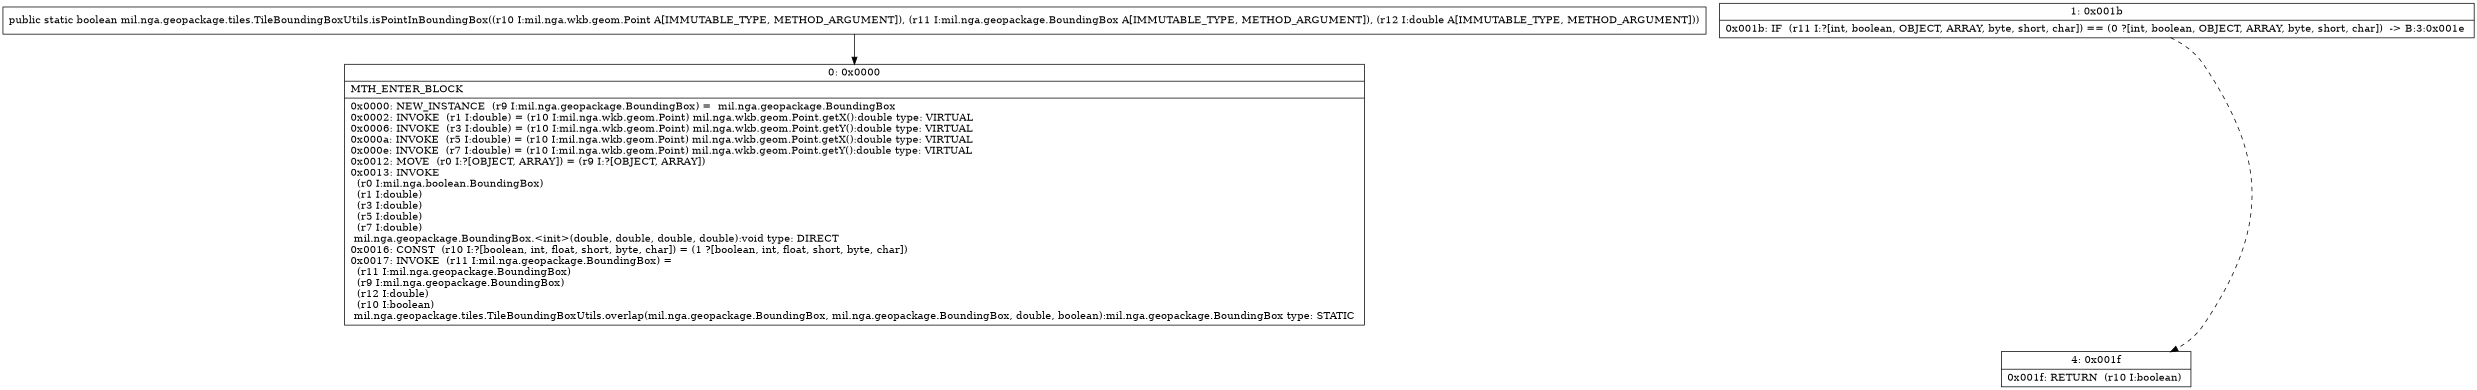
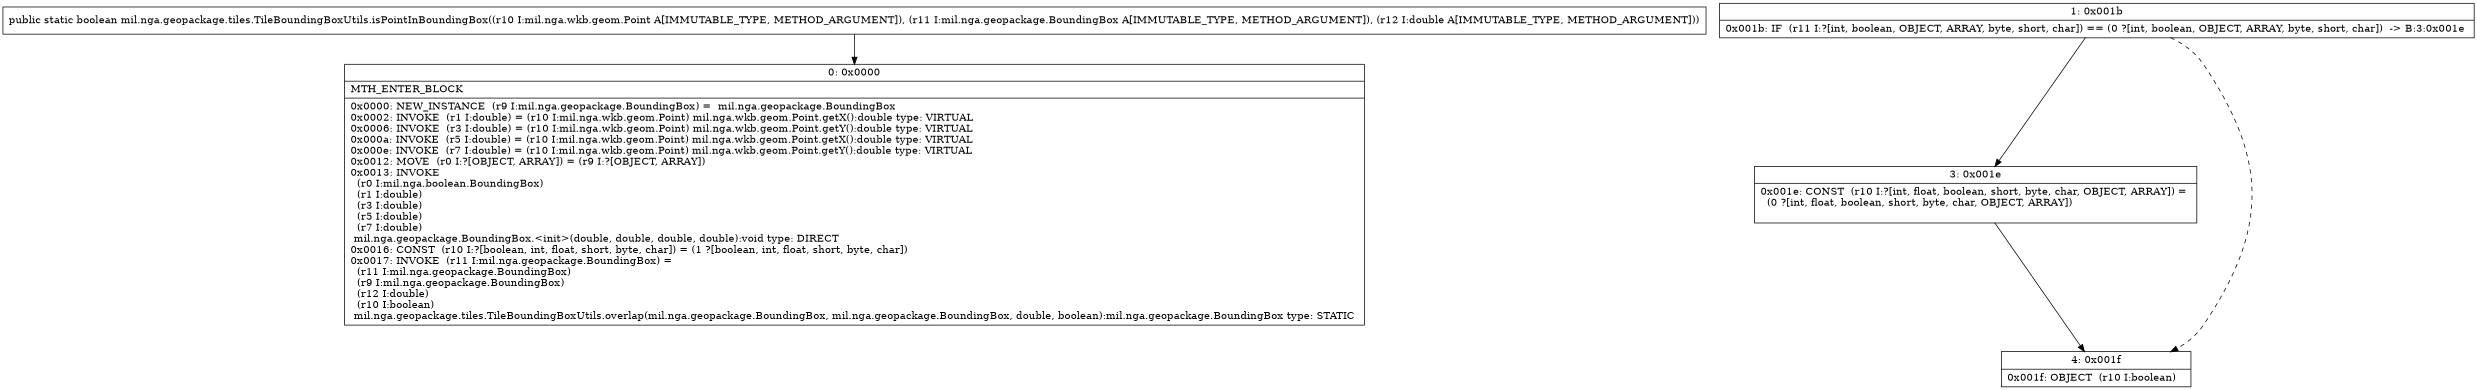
none -> (1976, 195)
(2096, 378) -> (2094, 378)
